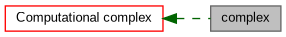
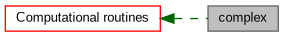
(84, 19) -> (83, 19)
